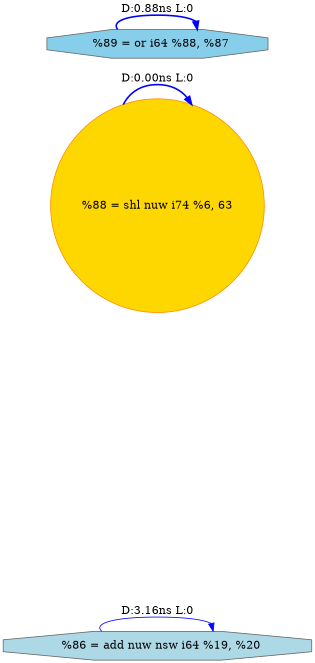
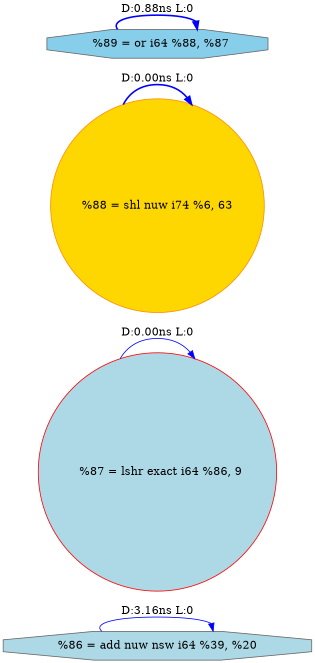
none -> (157, 472)
(157, 646) -> (157, 646)
